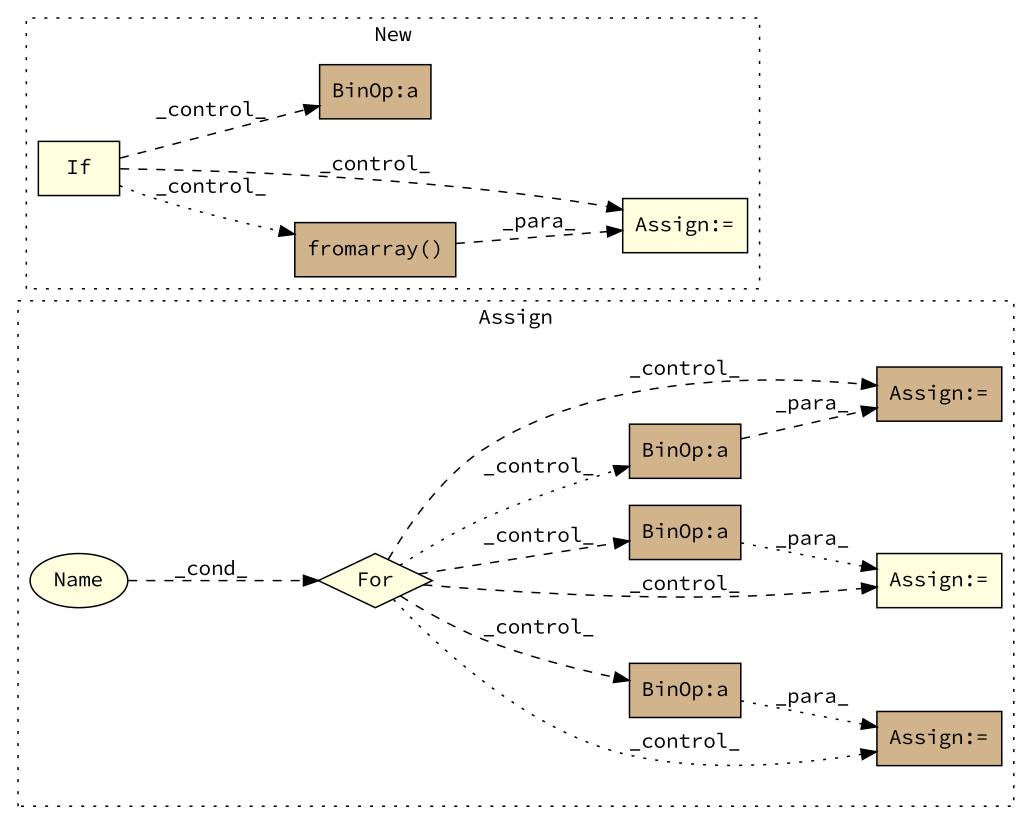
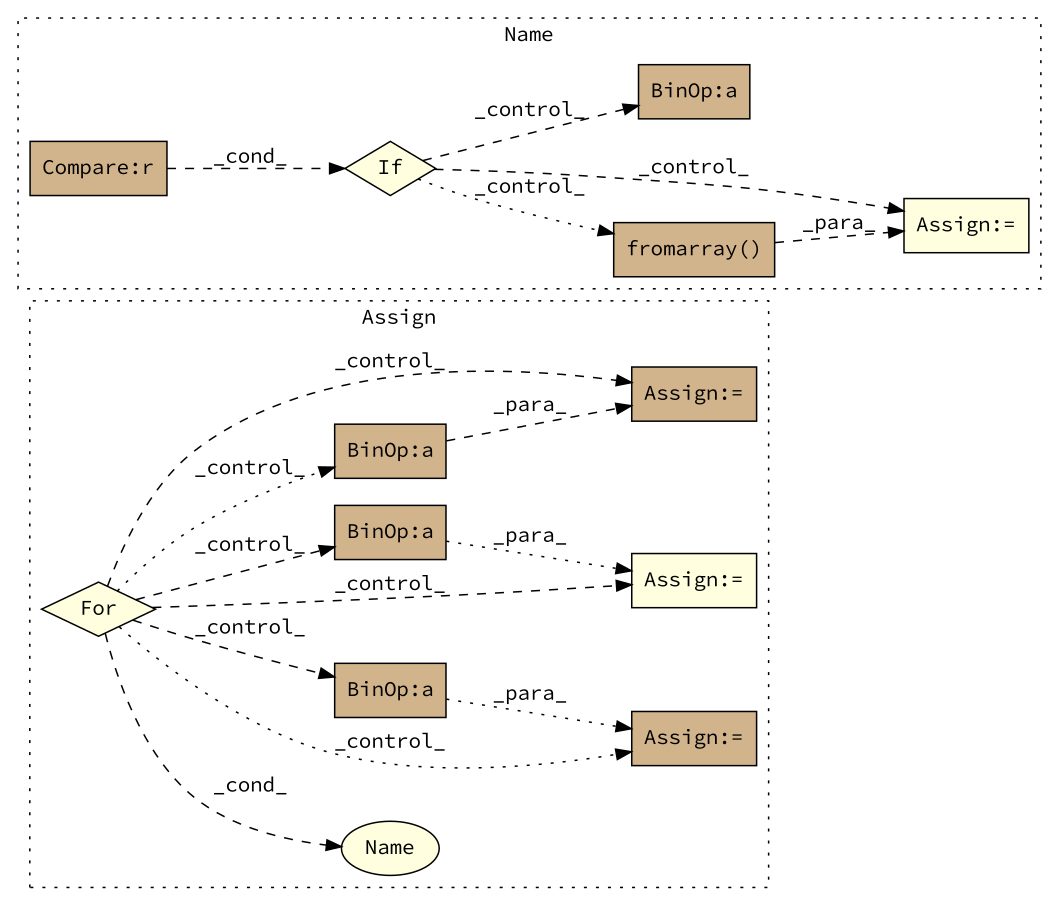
(393, 35) -> (529, 35)
(79, 168) -> (390, 168)
none -> (99, 168)
(216, 581) -> (177, 781)
